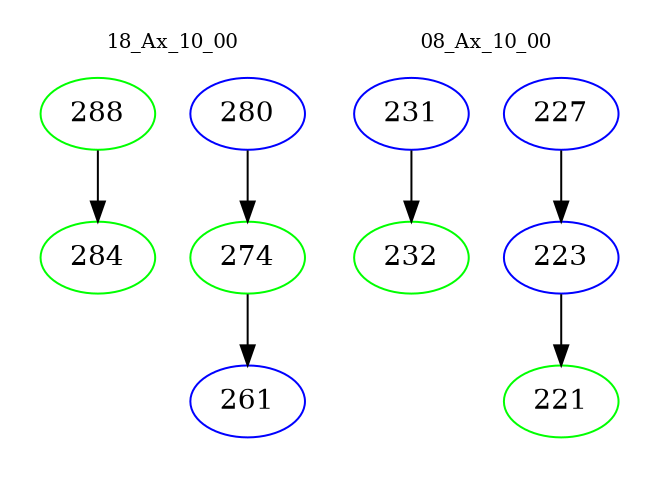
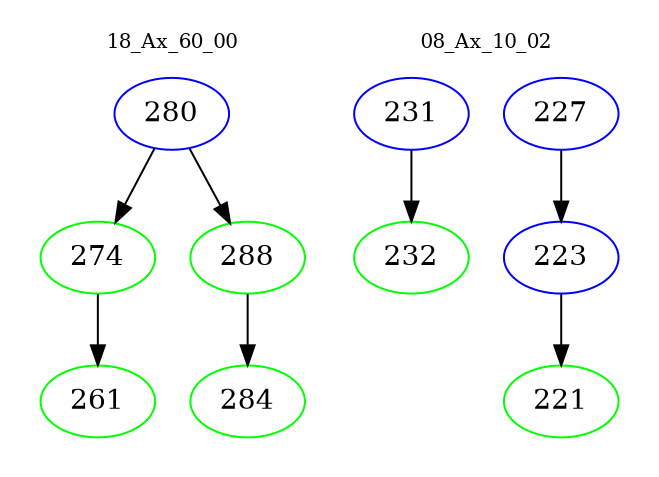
(173, 43) -> (173, 43)
(486, 43) -> (486, 43)
none -> (205, 177)
(248, 401) -> (98, 401)
